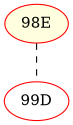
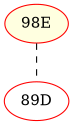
(37, 101) -> (37, 101)
